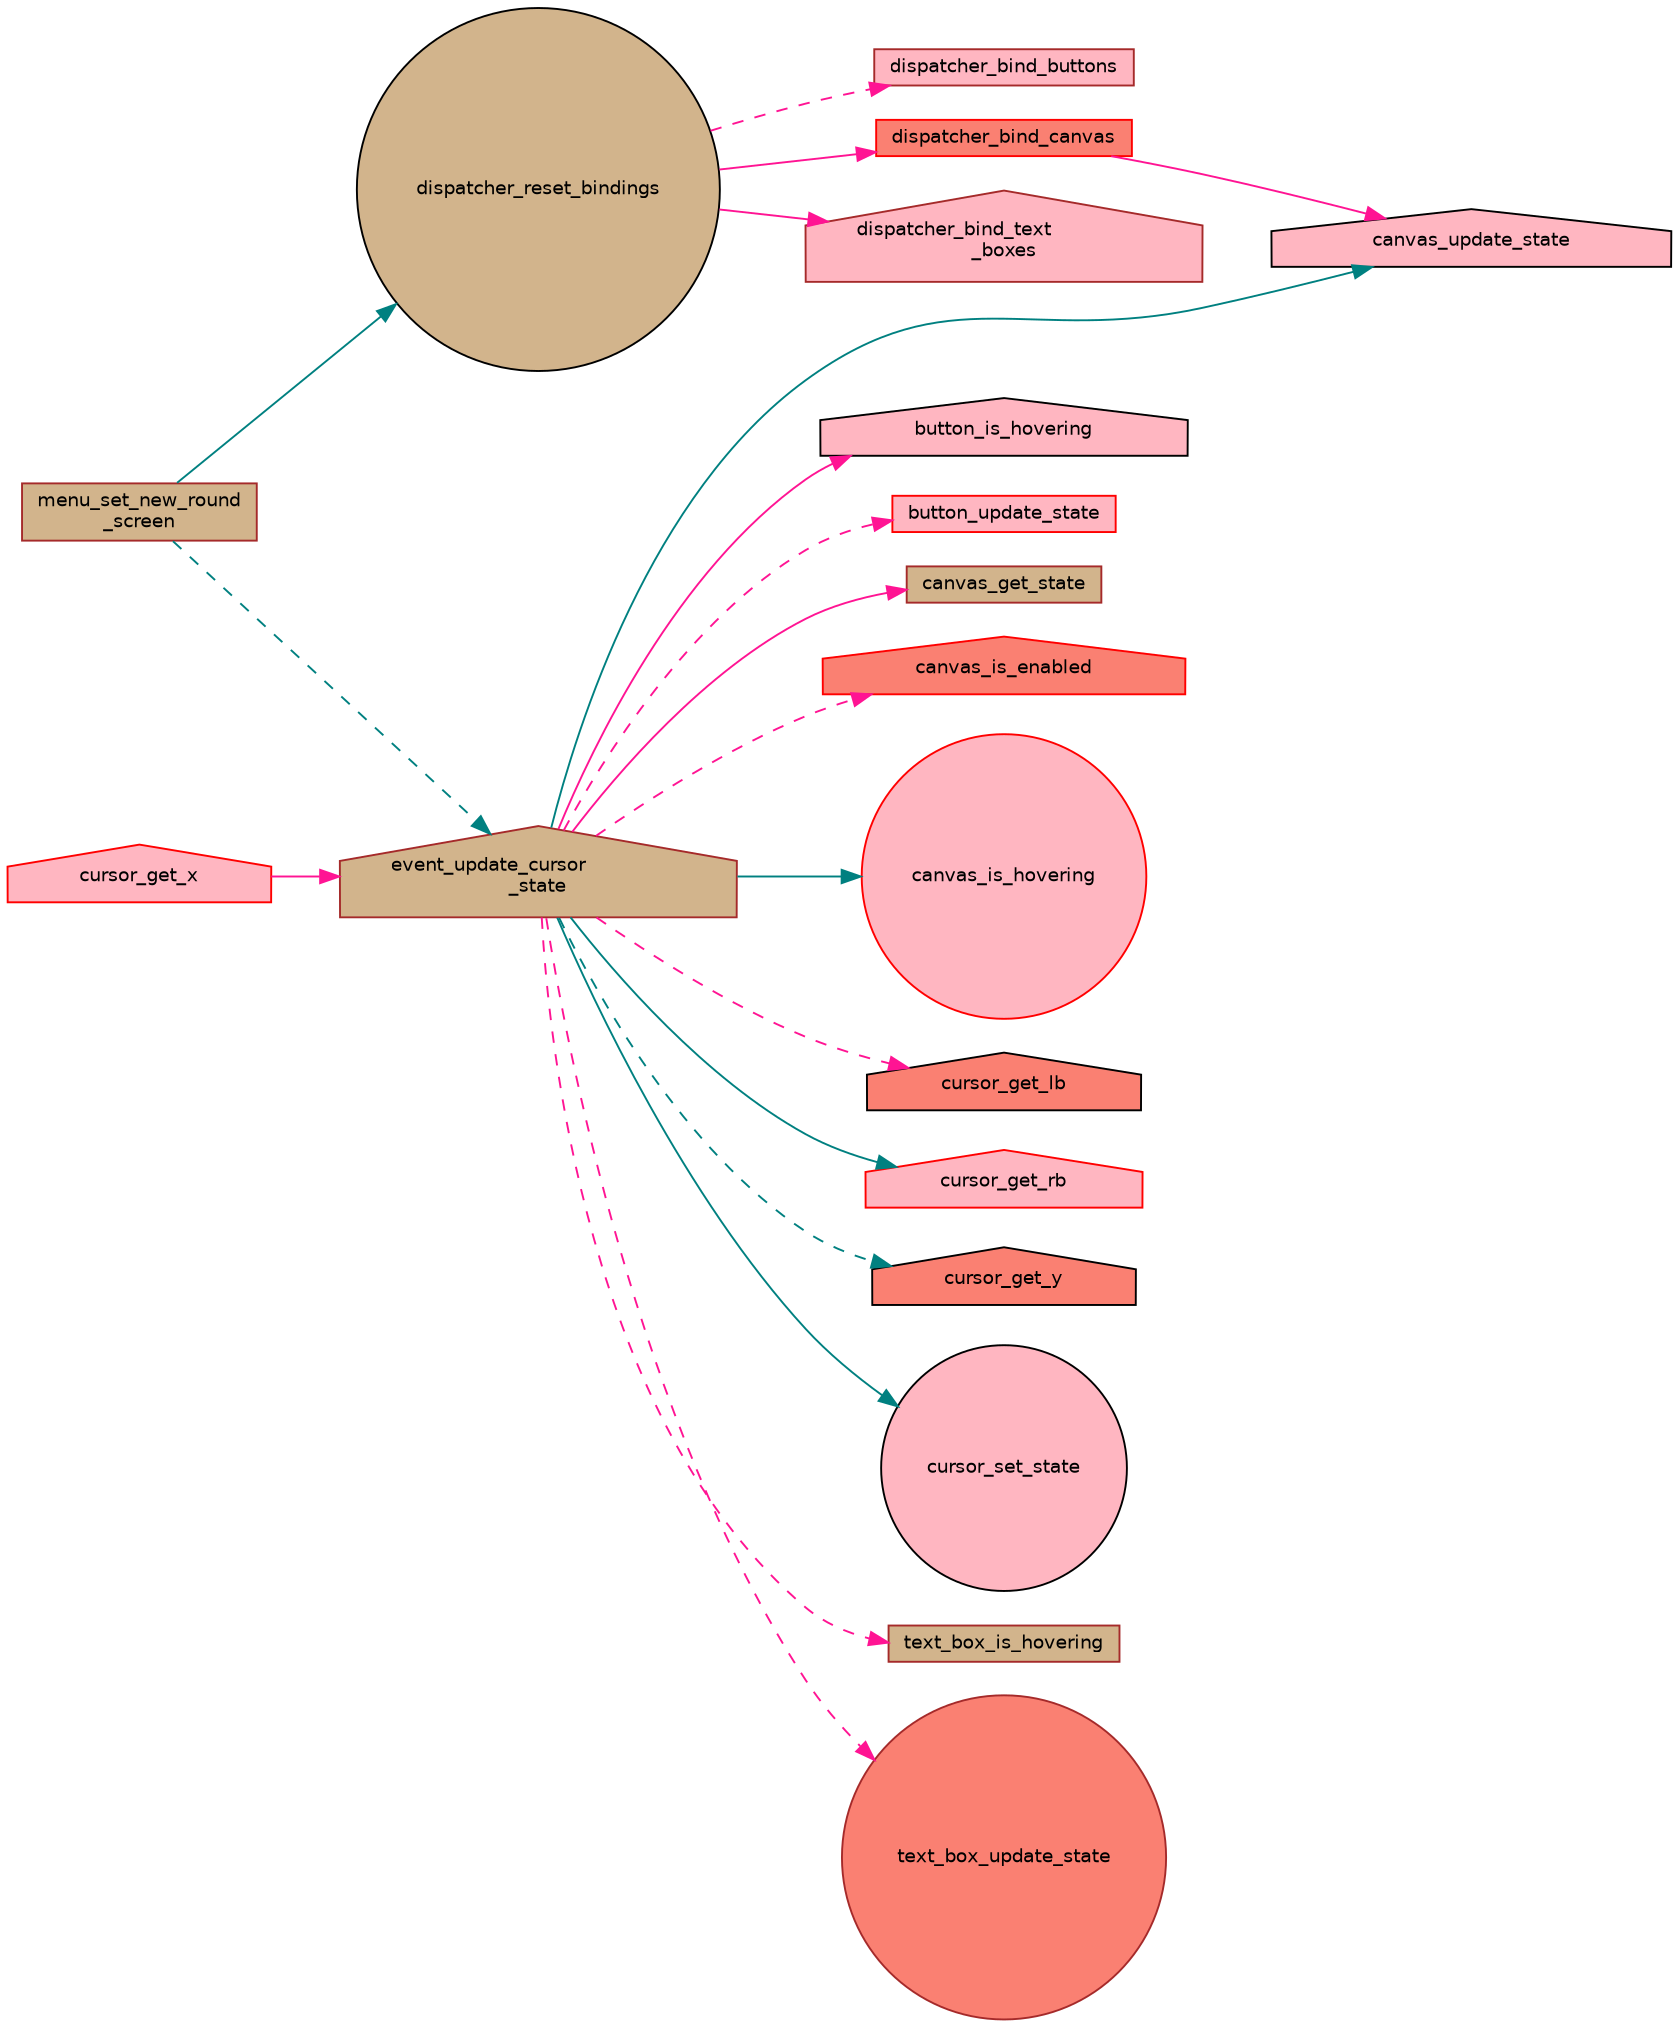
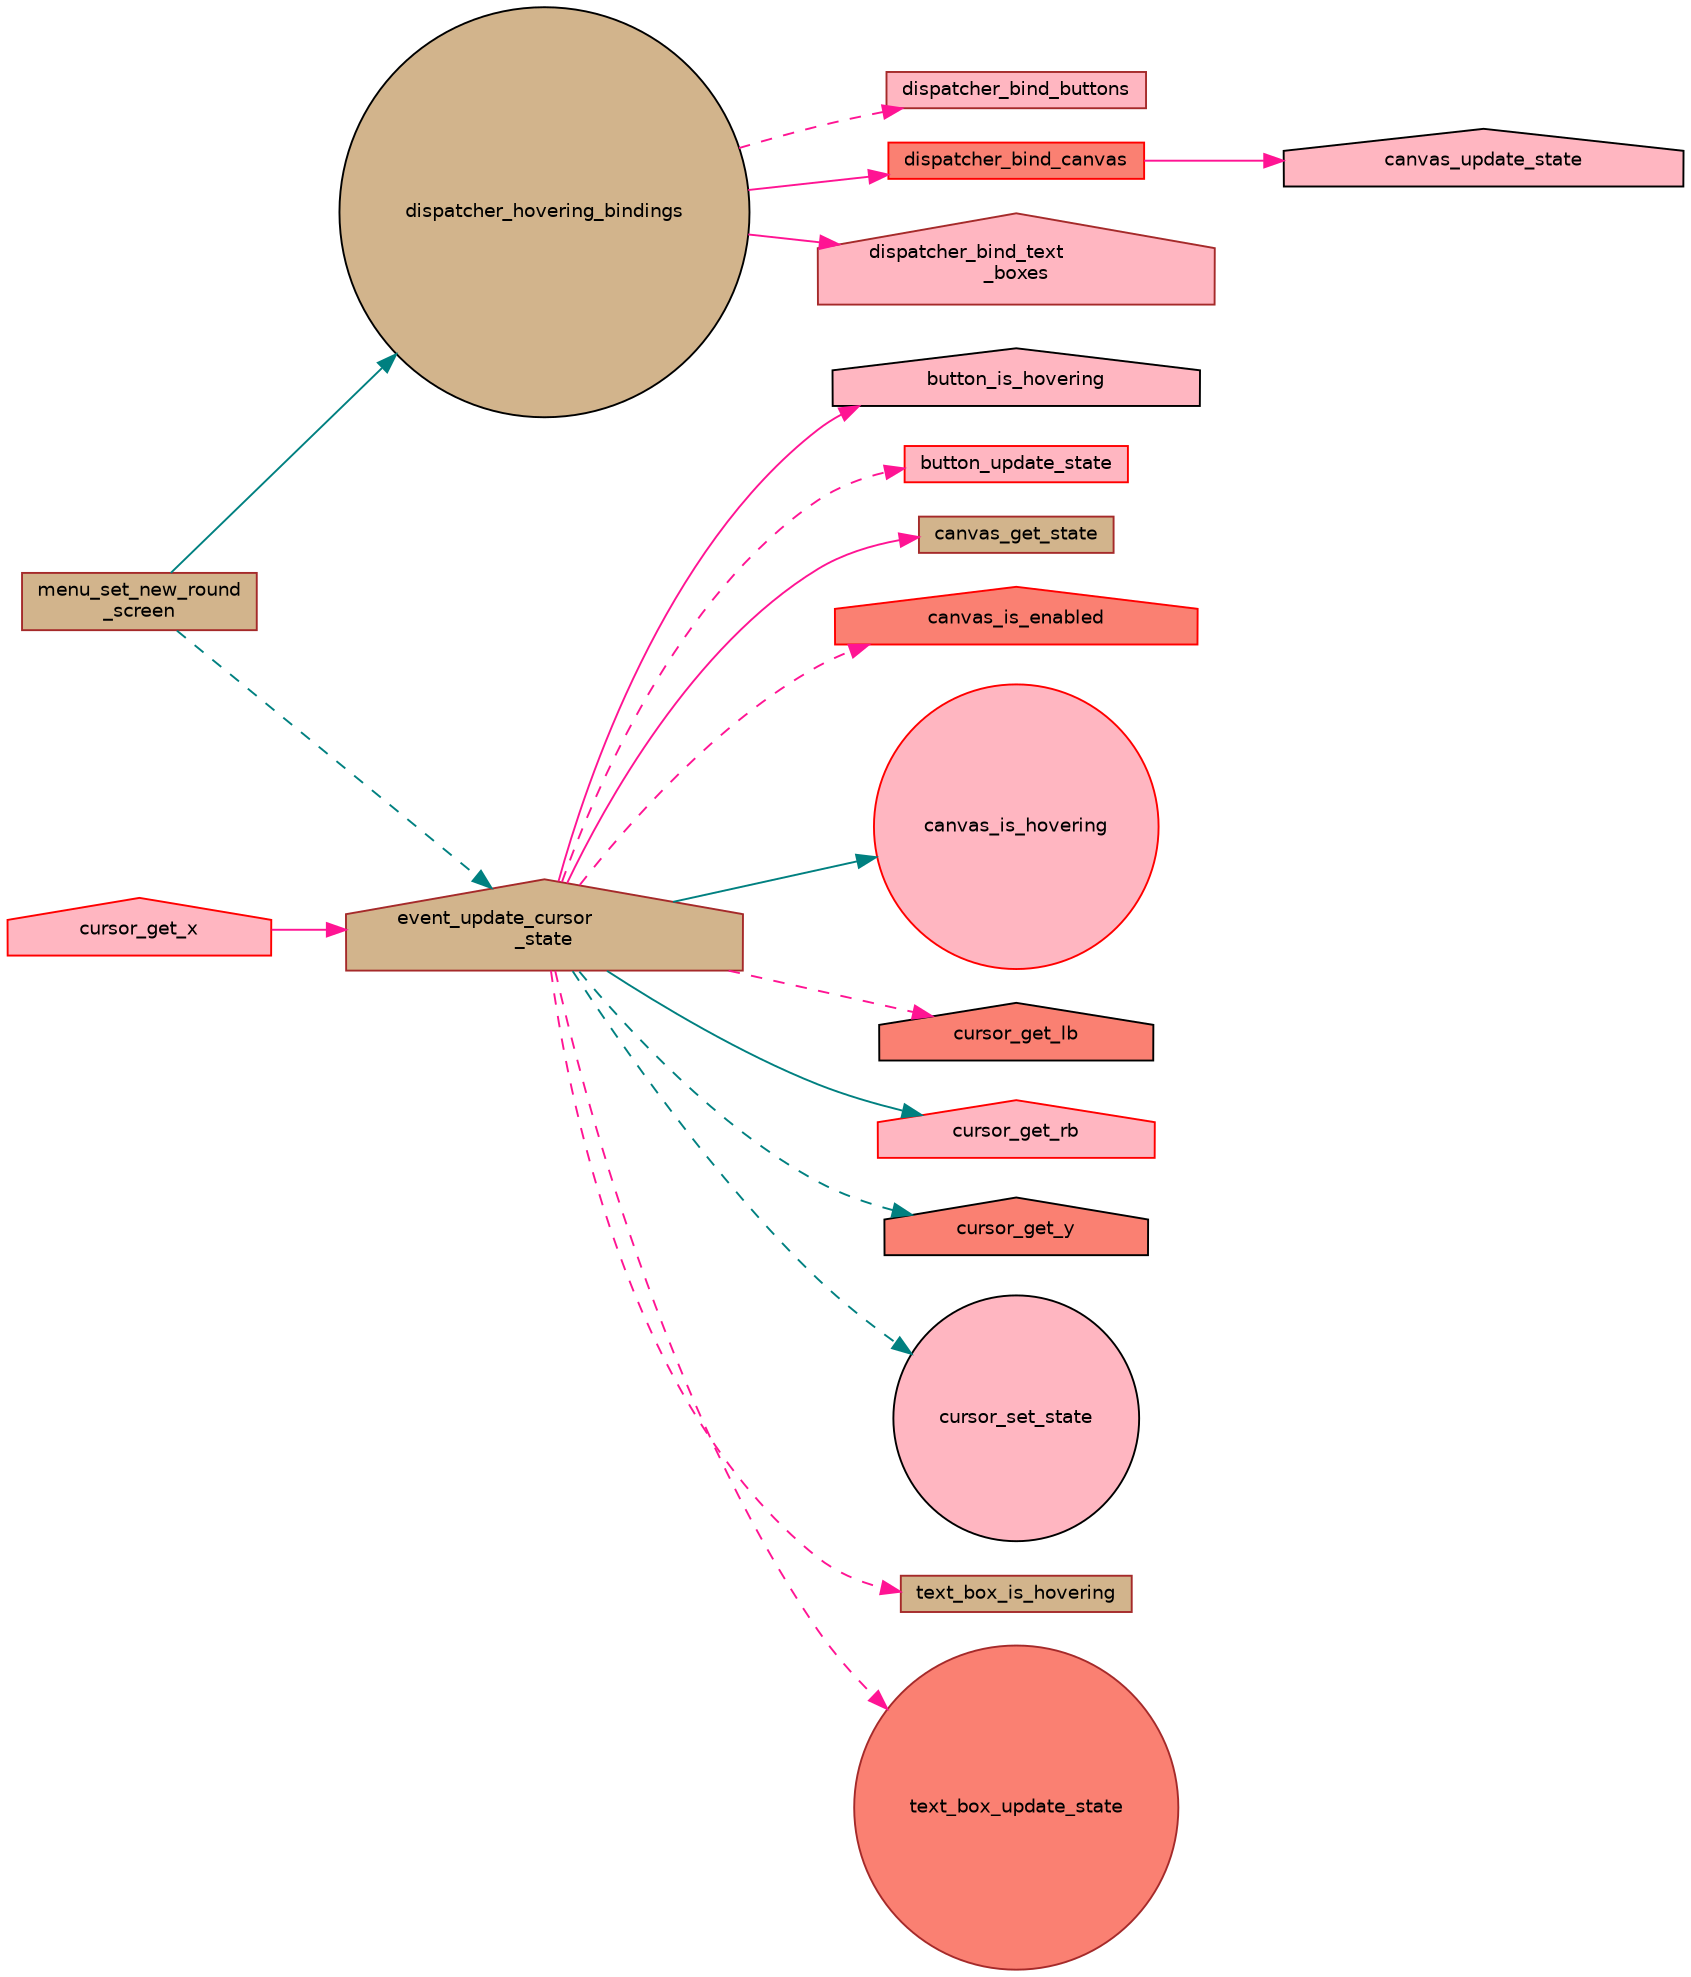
(538, 189) -> (544, 212)
(824, 369) -> none
(692, 1176) -> (719, 1171)
